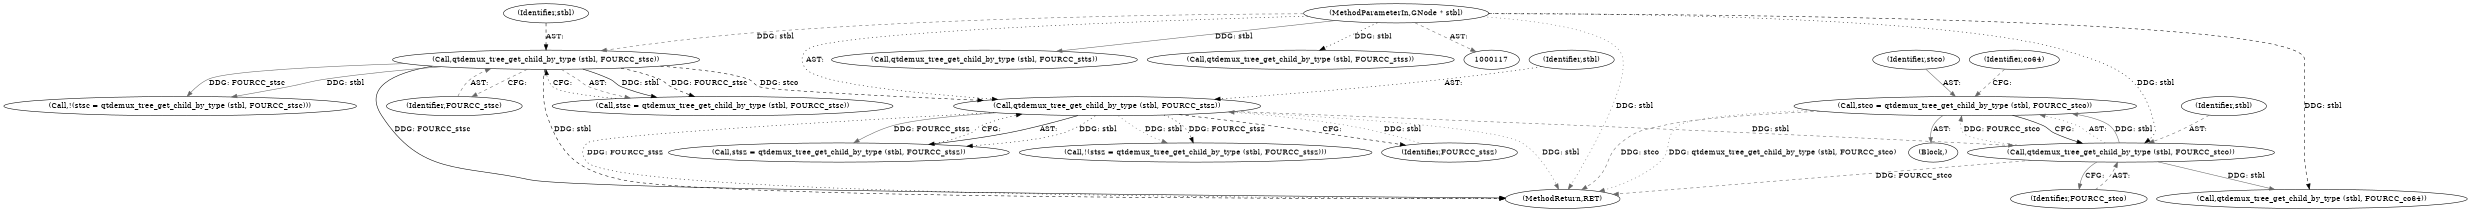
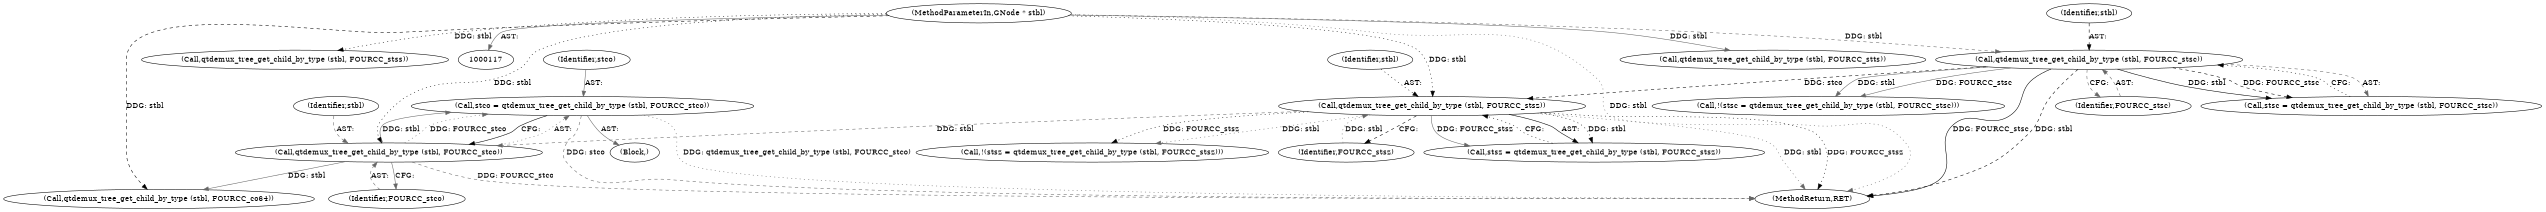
(1443, 36) -> (686, 20)
(816, 60) -> (1448, 60)
(2014, 60) -> none
